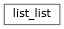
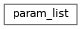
(32, 14) -> (41, 14)
